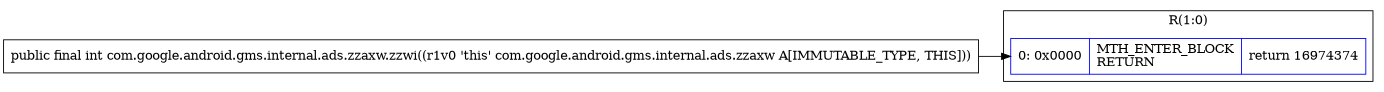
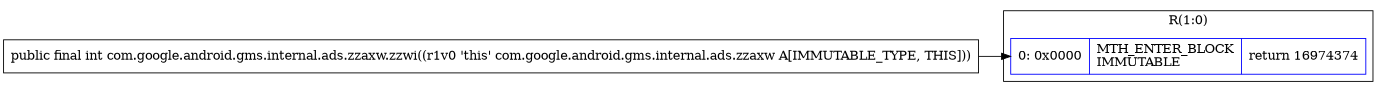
(1126, 63) -> (1139, 63)
